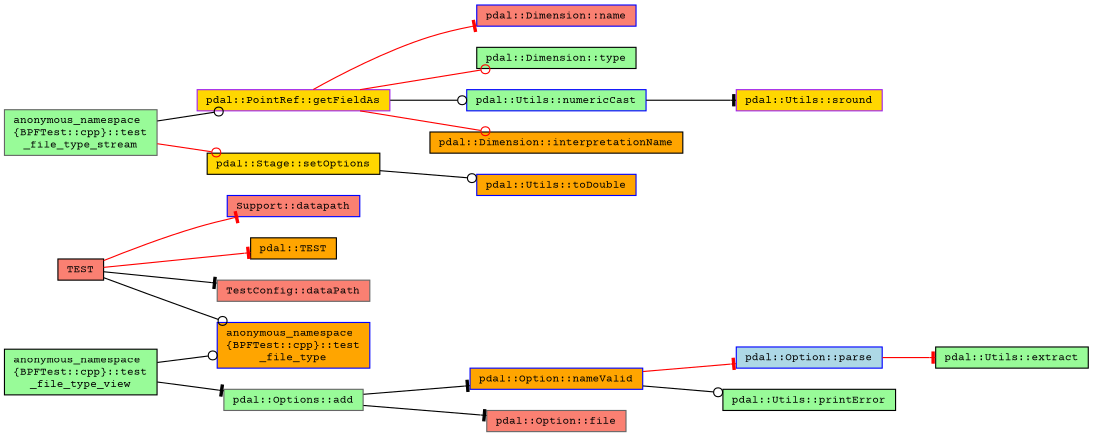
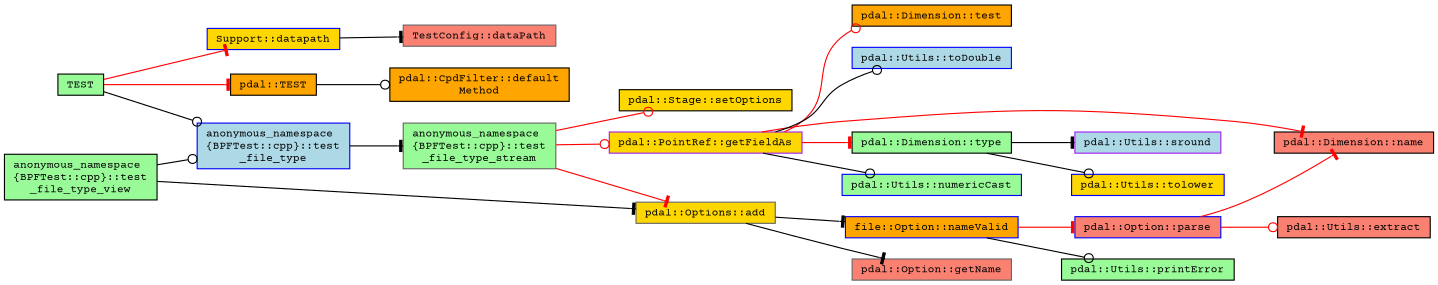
(556, 16) -> (1354, 143)
(420, 80) -> (824, 143)
none -> (480, 85)
(688, 100) -> (1040, 143)
(809, 100) -> (1148, 143)
(186, 117) -> (578, 144)
(556, 143) -> (932, 16)
none -> (374, 146)
(424, 174) -> (825, 99)
none -> (610, 184)
(556, 185) -> (932, 58)
none -> (1148, 185)
none -> (1268, 191)
(294, 206) -> (273, 39)
(81, 270) -> (81, 85)
(157, 277) -> (369, 37)
(294, 345) -> (273, 146)
(809, 358) -> (1148, 227)
(906, 358) -> (1245, 227)
(1012, 358) -> (1354, 227)
(556, 379) -> (932, 227)
(294, 400) -> (706, 213)
(556, 421) -> (932, 270)
